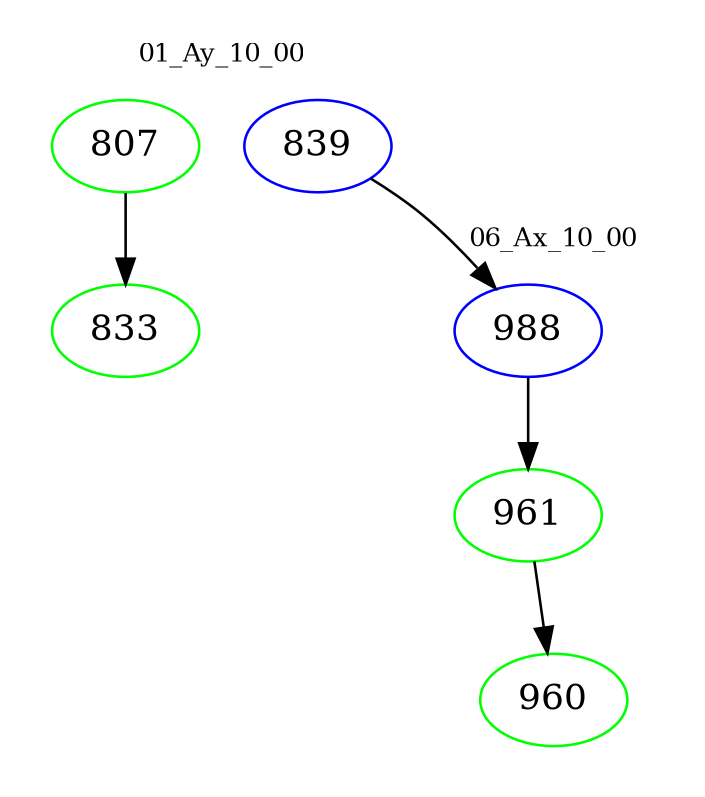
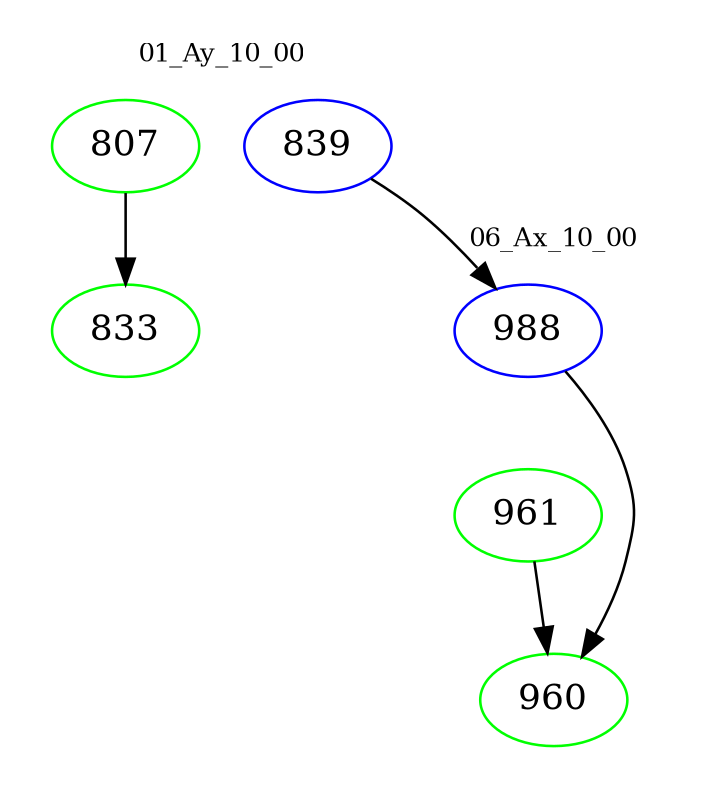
(528, 410) -> (633, 497)
